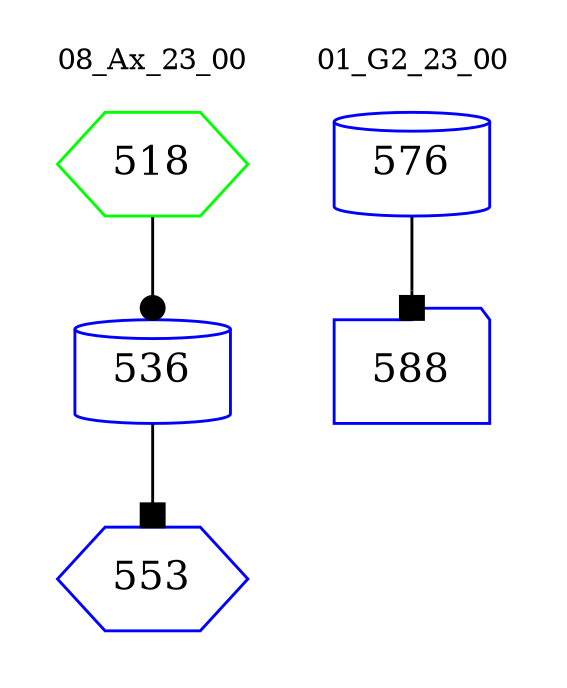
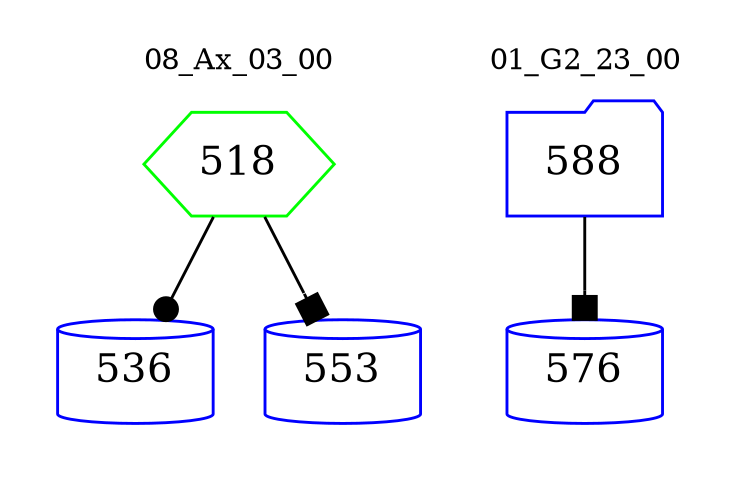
(153, 62) -> (239, 62)
(412, 254) -> (585, 254)
(153, 461) -> (284, 255)
(153, 579) -> (343, 372)
